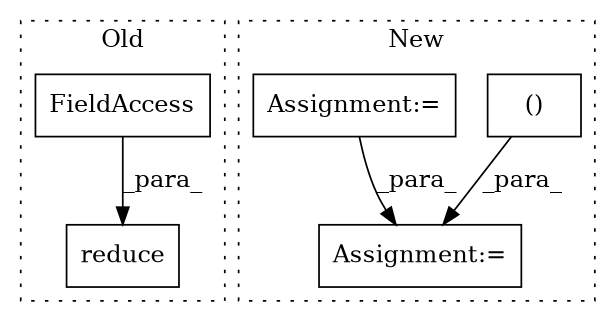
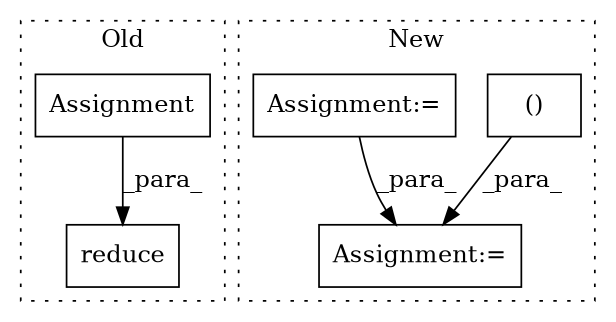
(123, 105) -> (123, 105)
